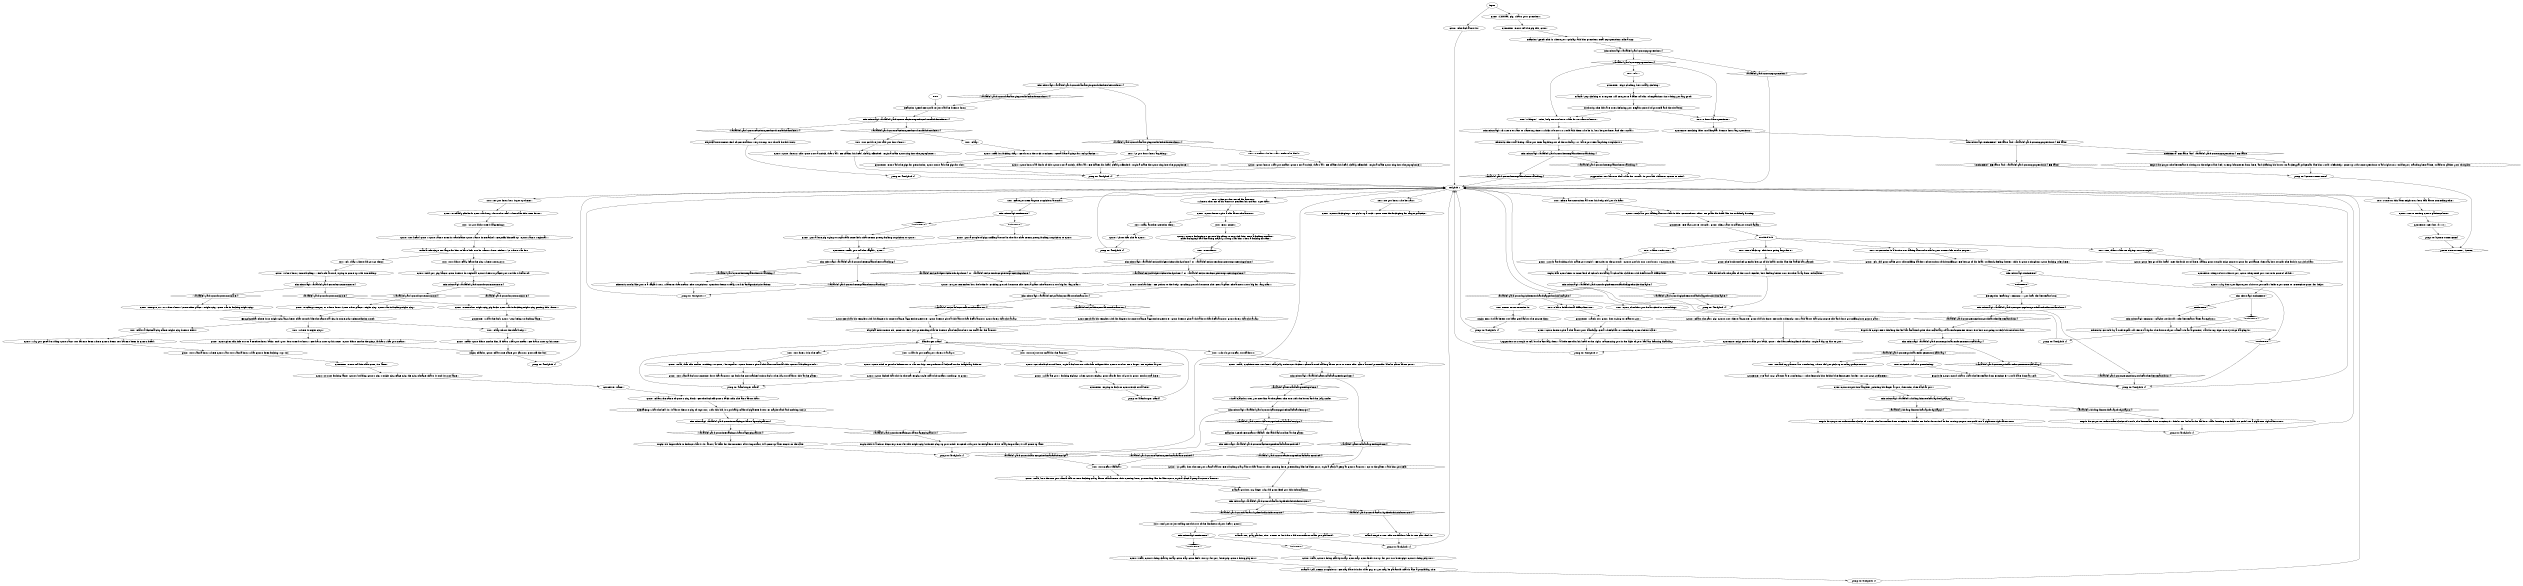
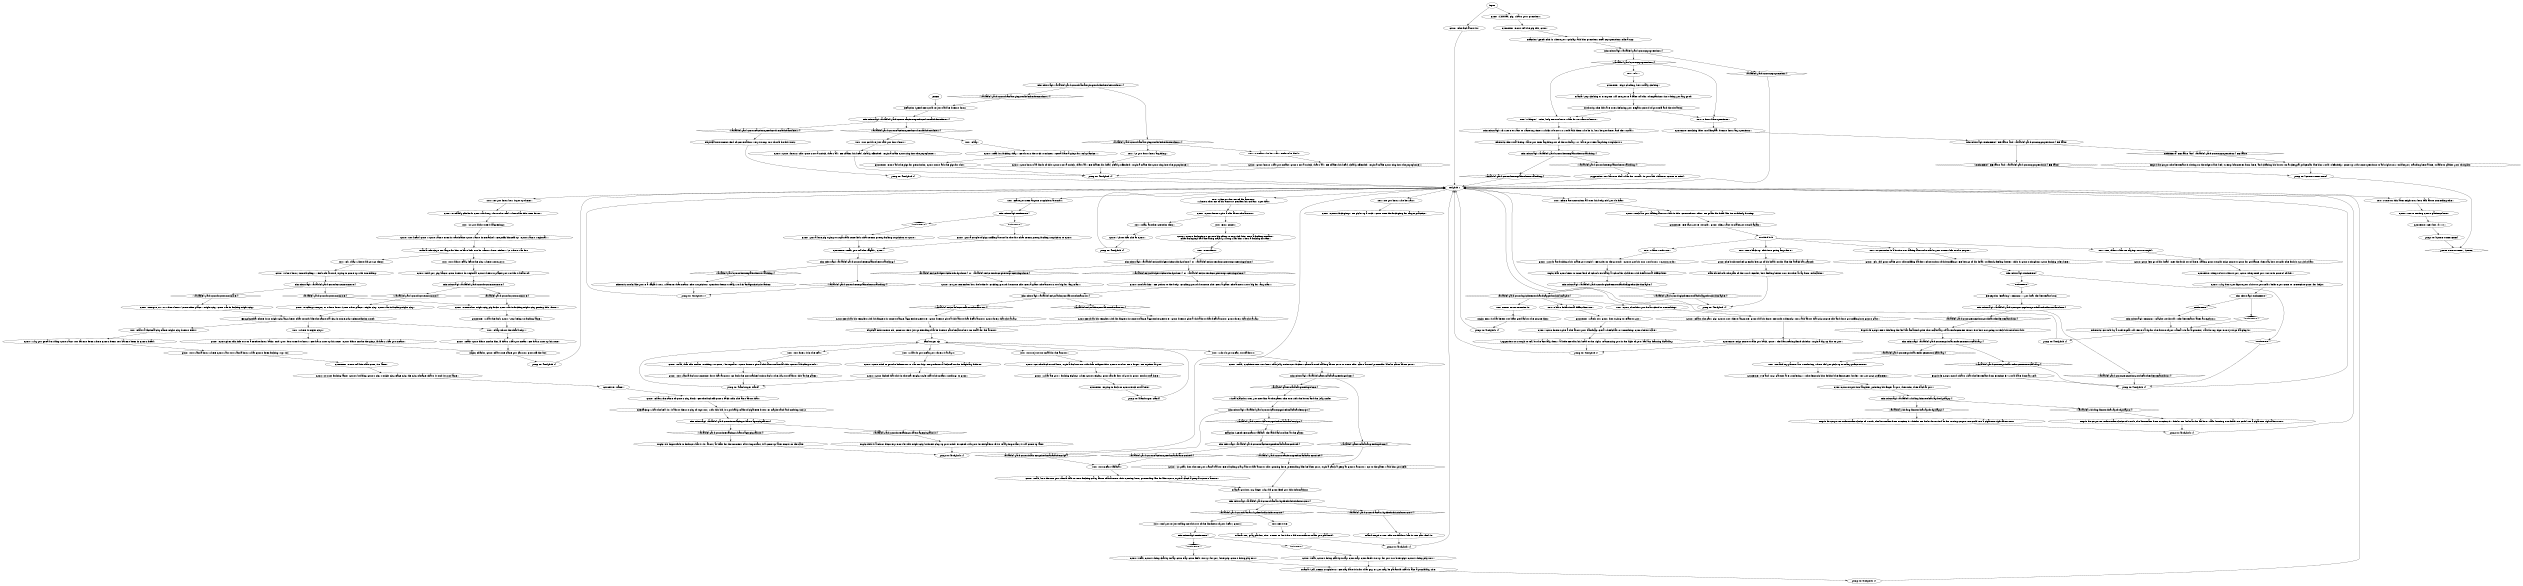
(935, 97) -> (935, 97)
(932, 342) -> (932, 342)
(1914, 364) -> none
none -> (1280, 524)
